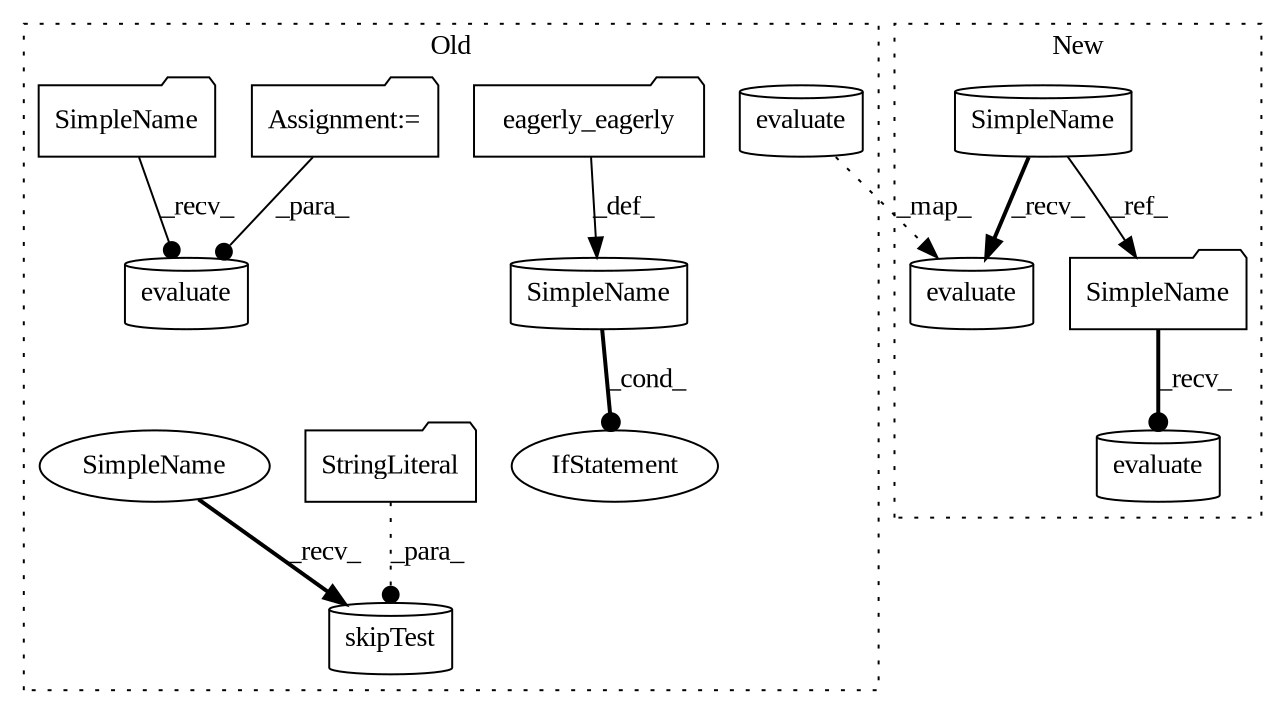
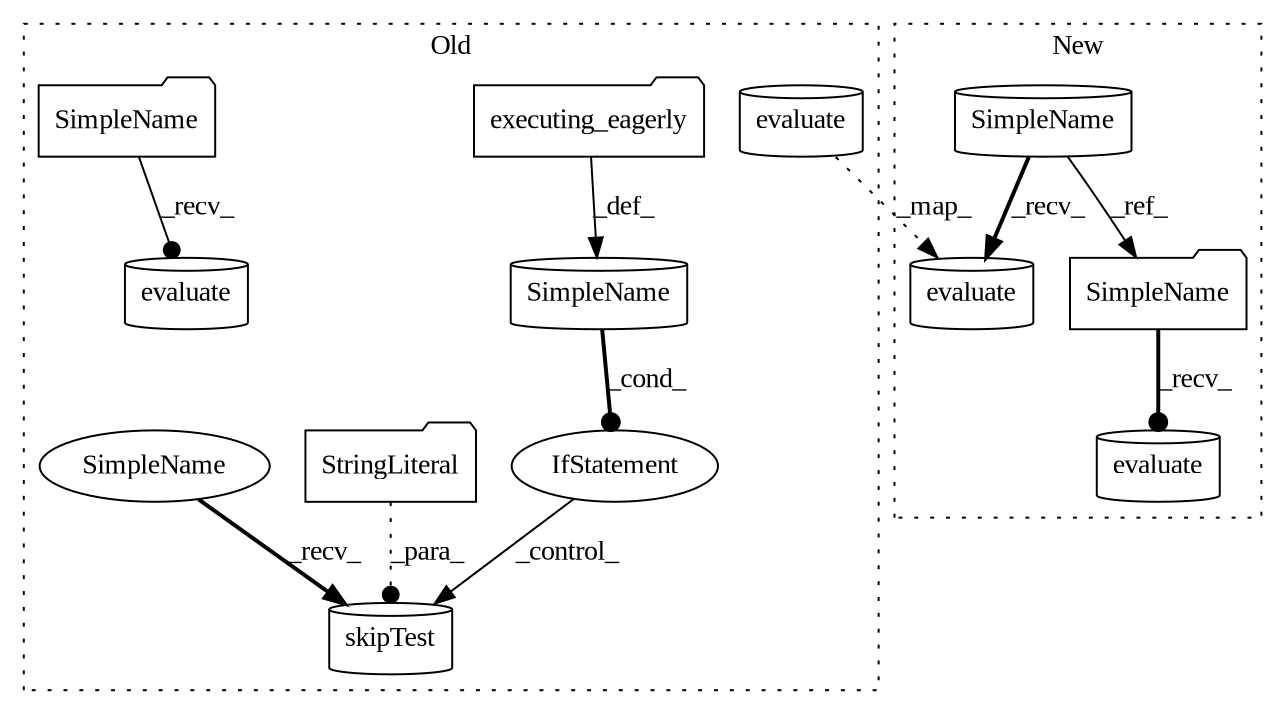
(345, 121) -> none
(589, 121) -> (589, 121)
none -> (512, 545)
